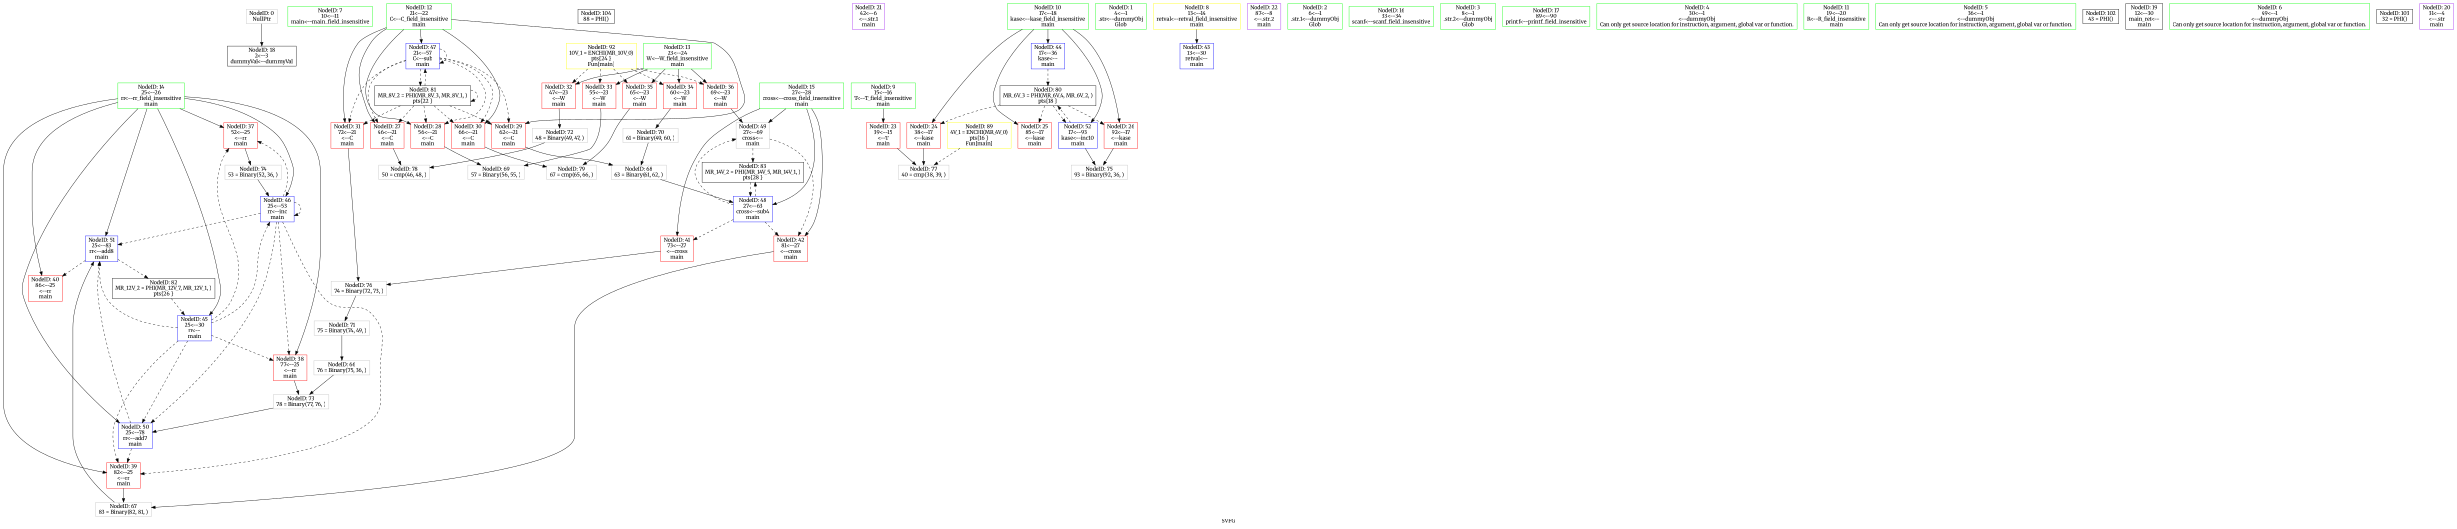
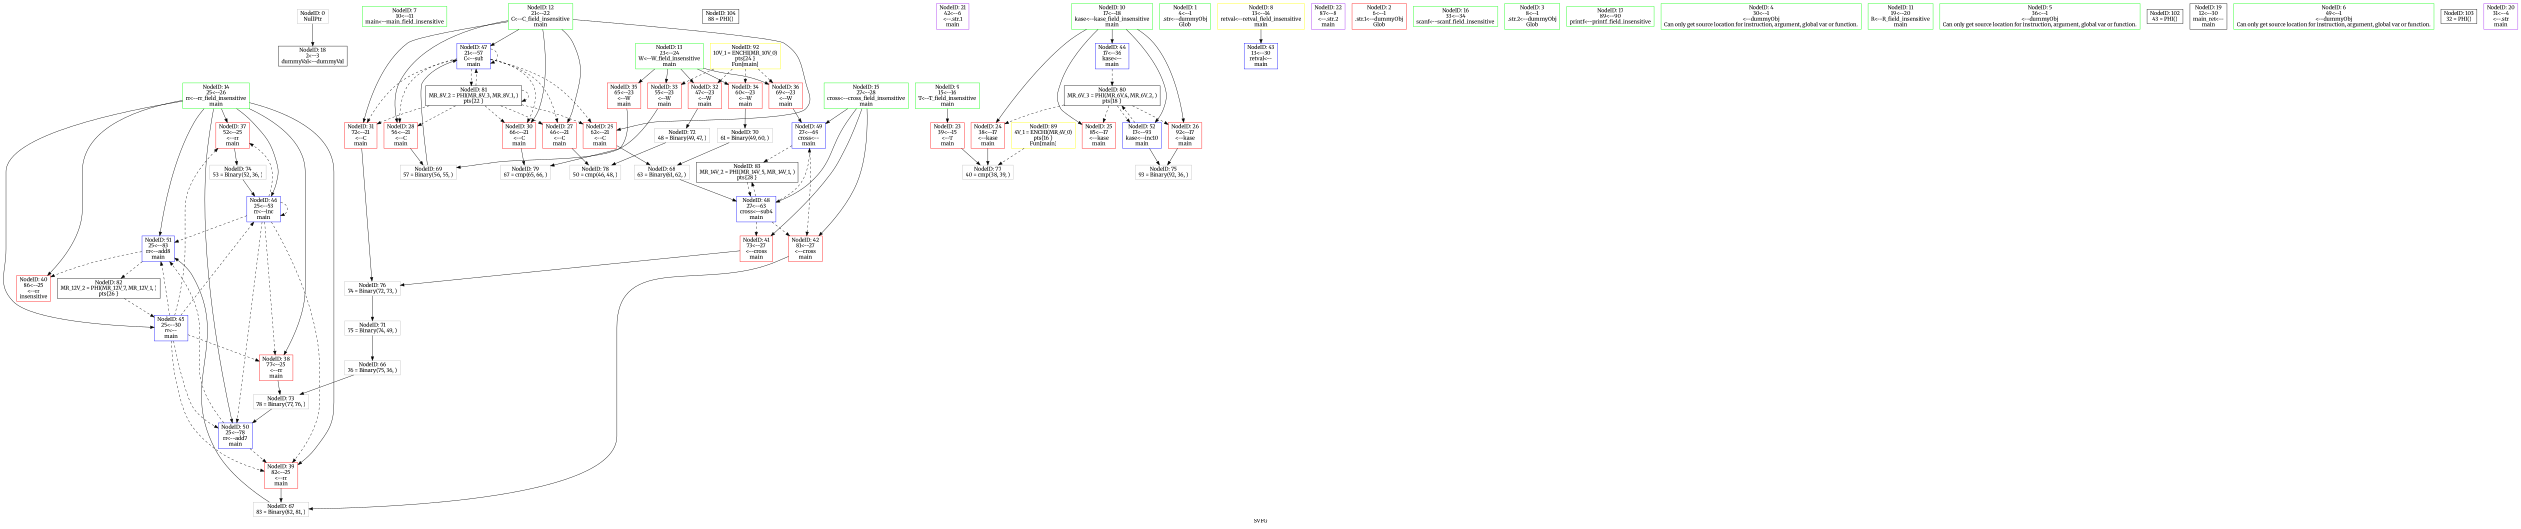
(1315, 16) -> (1379, 16)
(620, 76) -> none
none -> (421, 105)
(753, 135) -> (809, 135)
(45, 297) -> (34, 297)
